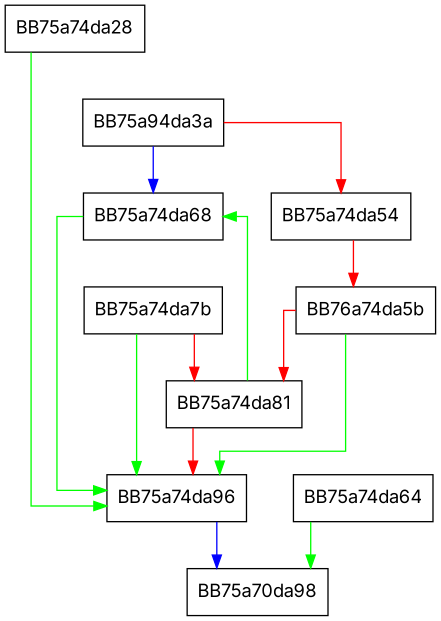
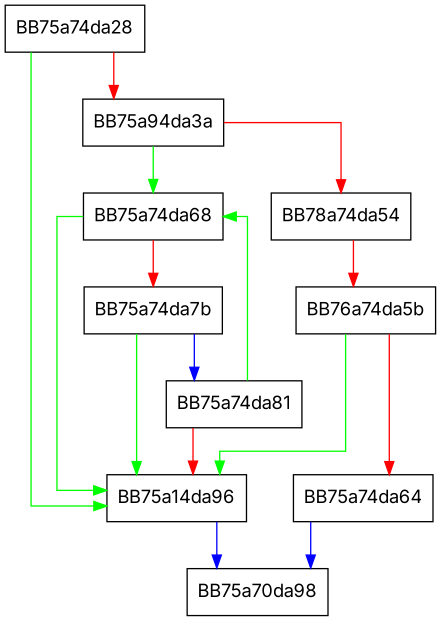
none -> (114, 69)
(153, 163) -> (153, 163)
(341, 216) -> (341, 216)
none -> (153, 257)
(284, 333) -> (389, 398)
(194, 351) -> (194, 351)
(177, 498) -> (177, 498)
(311, 538) -> (311, 538)
